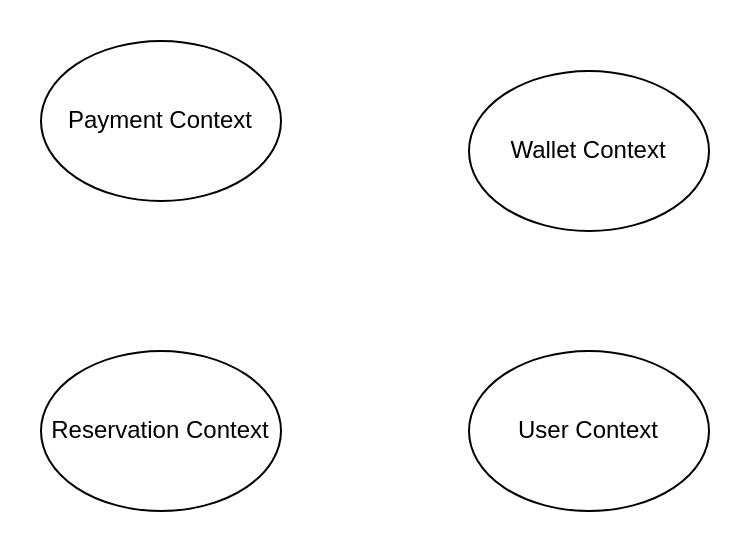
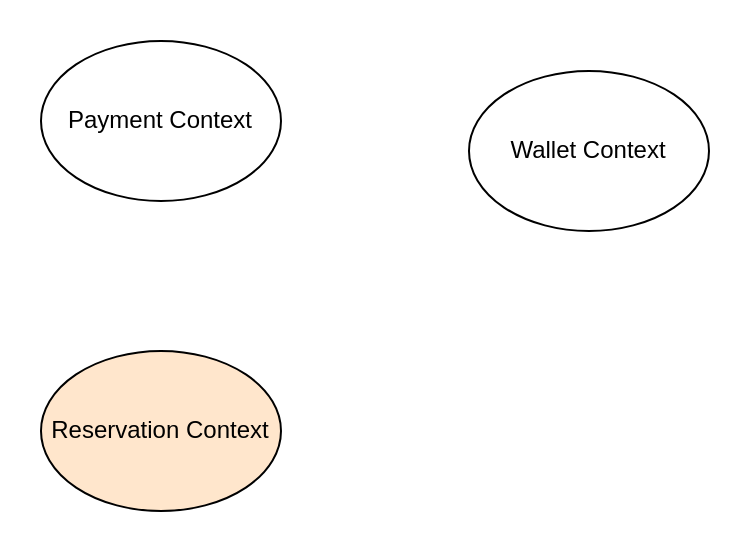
(161, 431) -> (161, 431)
(589, 431) -> none
